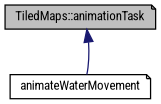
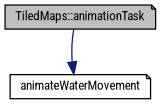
(89, 58) -> (72, 46)
